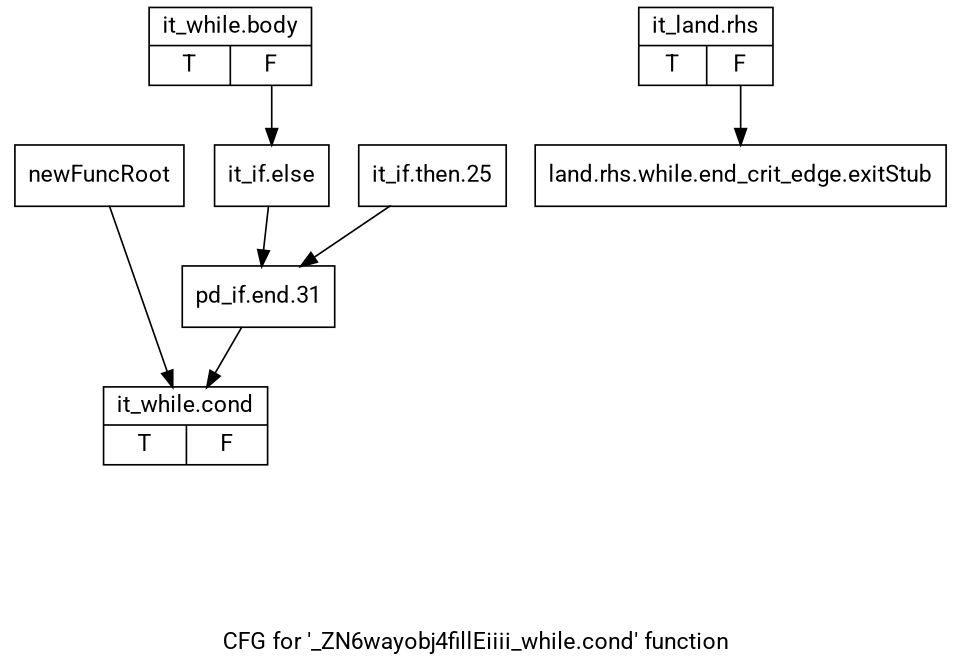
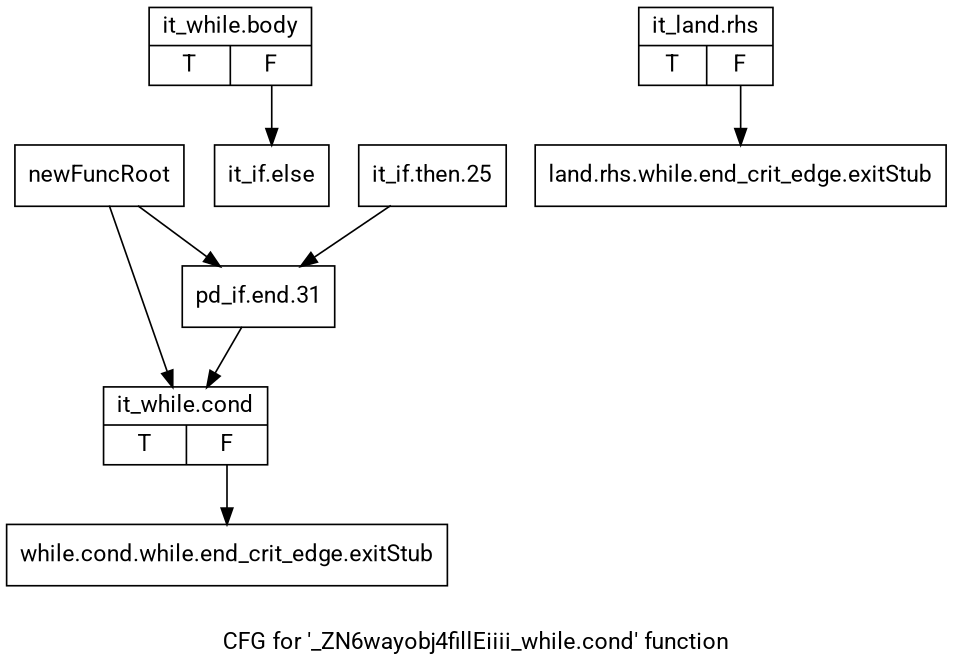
(266, 228) -> (172, 231)
none -> (227, 555)
